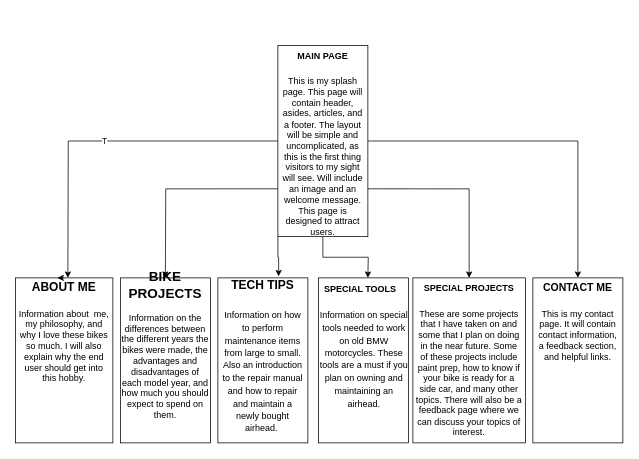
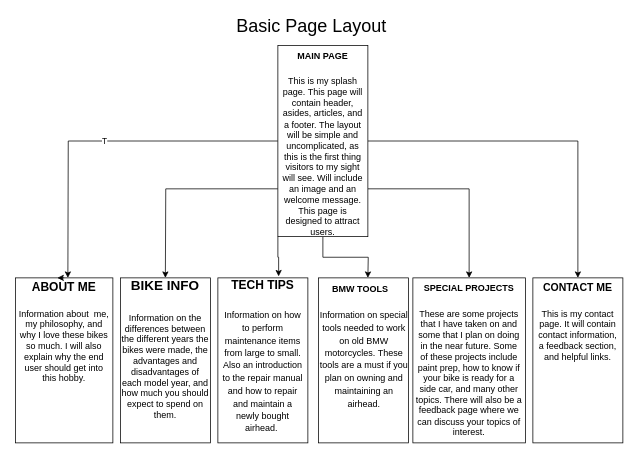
none -> (312, 27)
(165, 285) -> (165, 285)
(360, 289) -> (360, 289)
